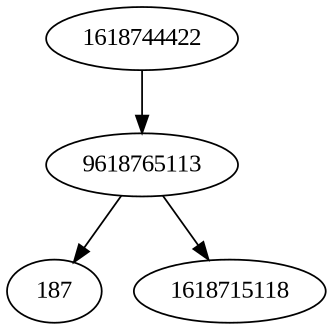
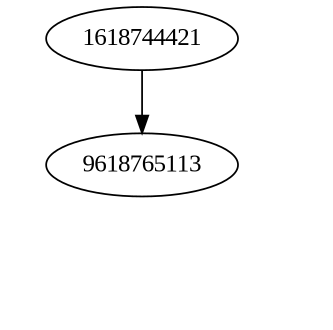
(142, 39) -> (142, 39)
(54, 291) -> none
(230, 291) -> none
